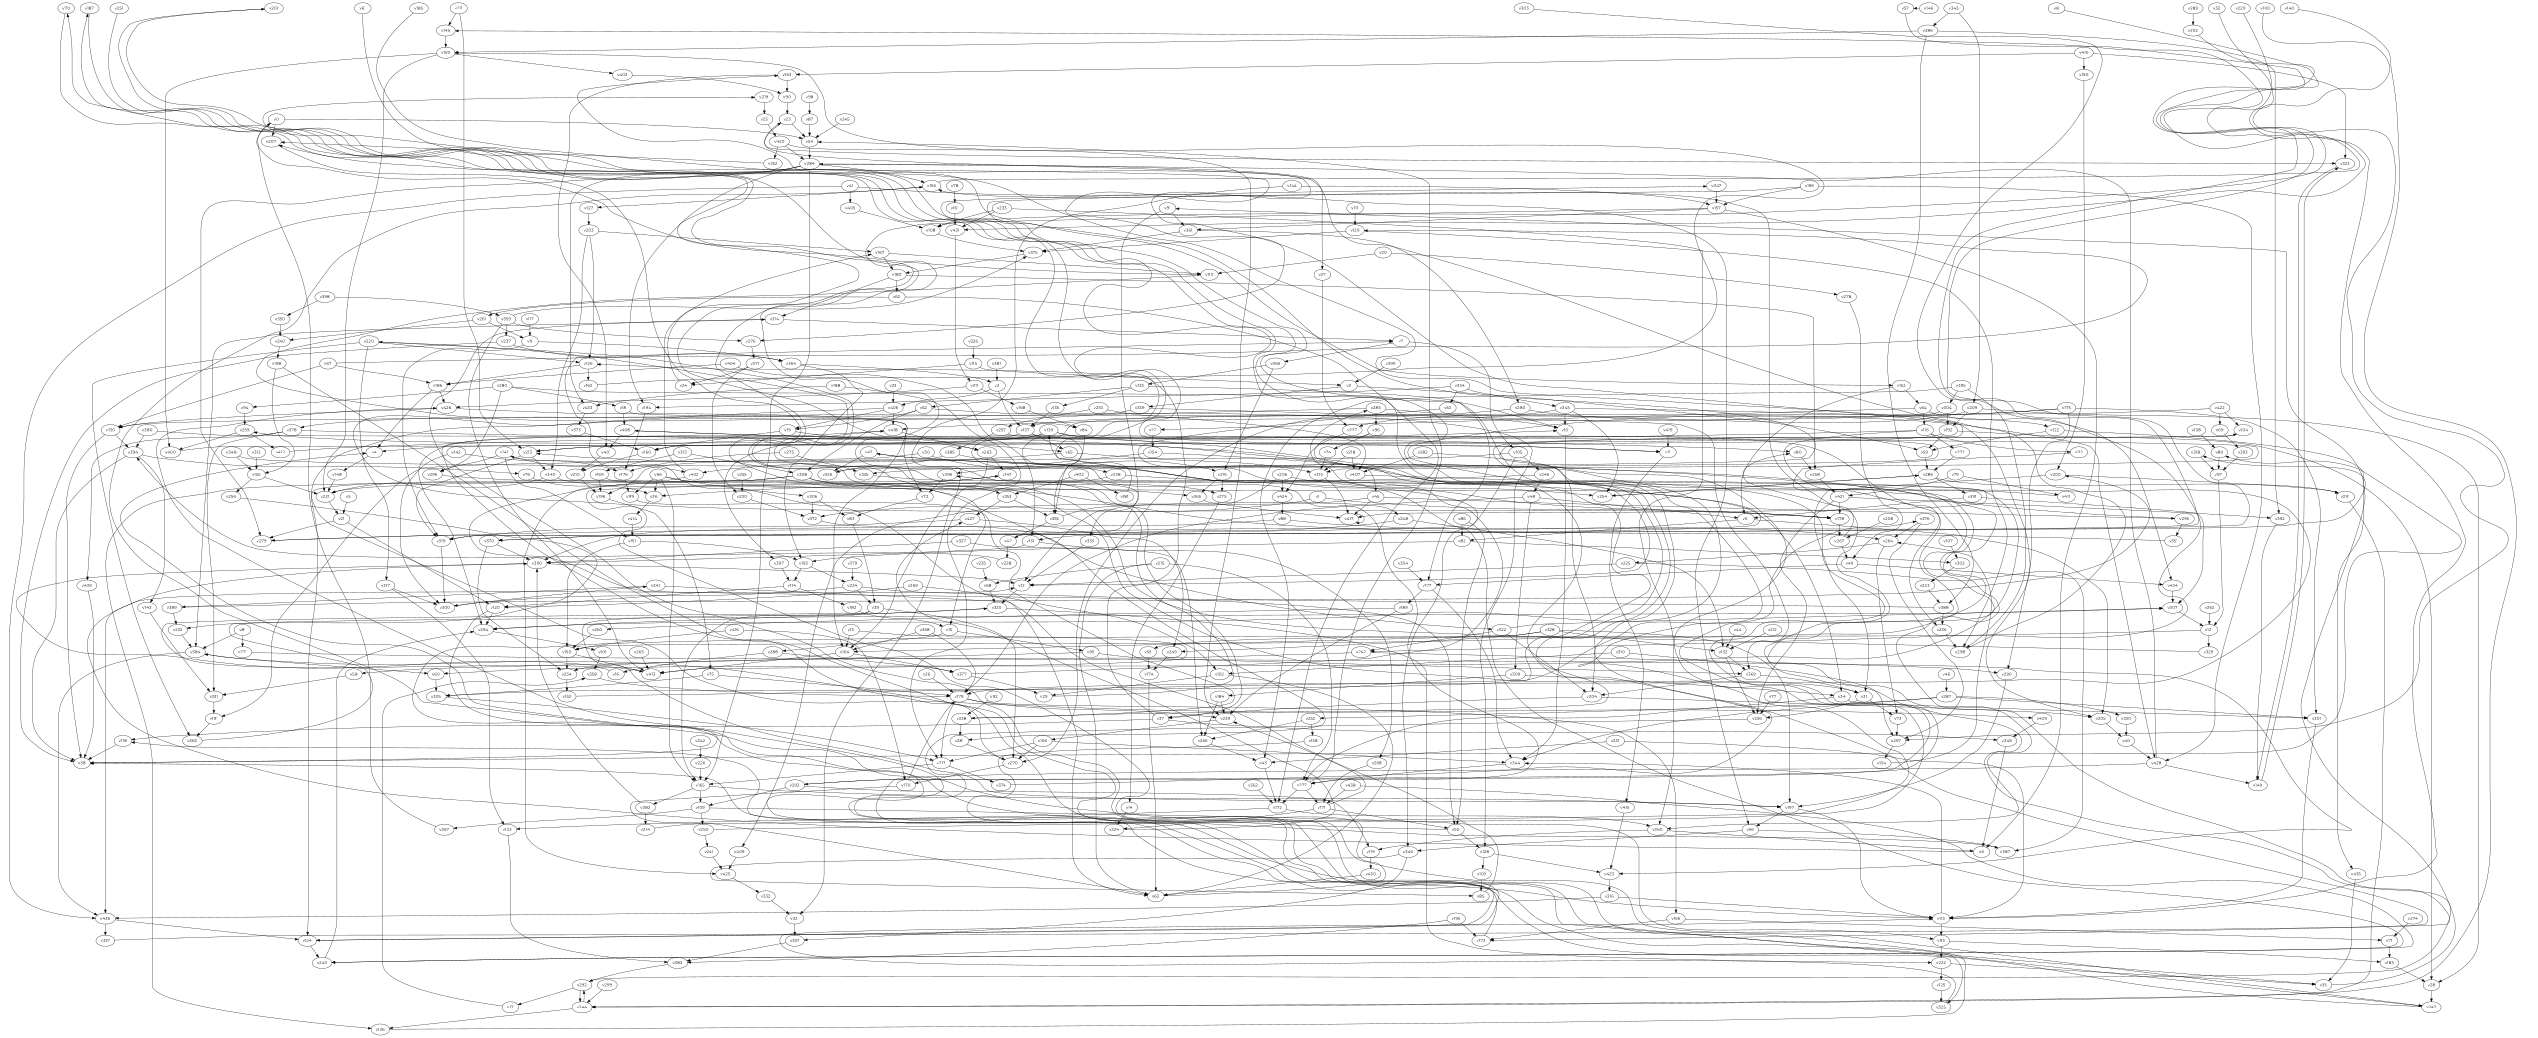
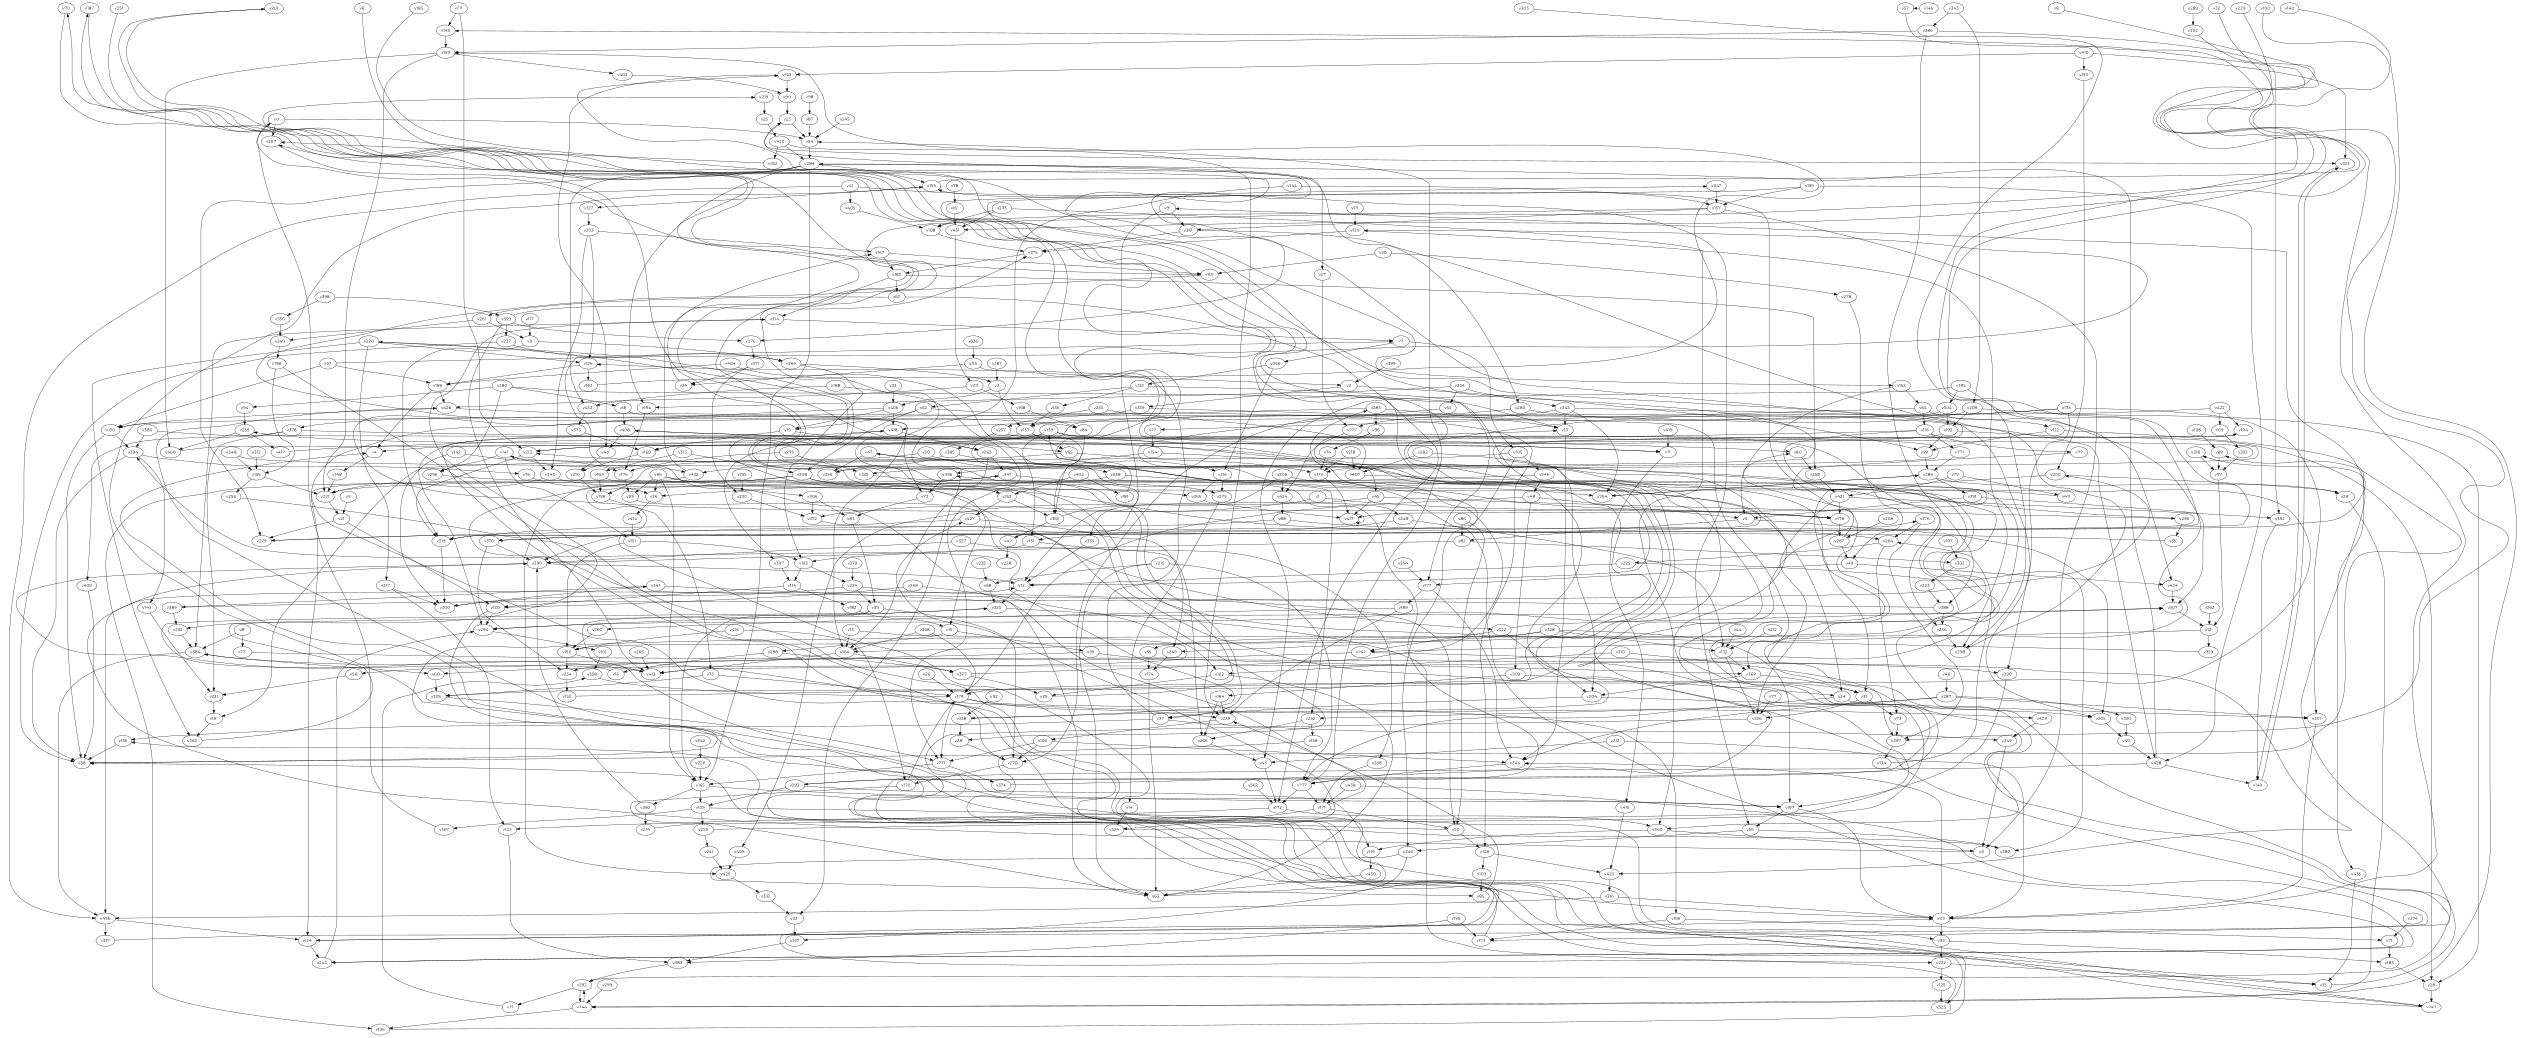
none -> (1332, 537)
